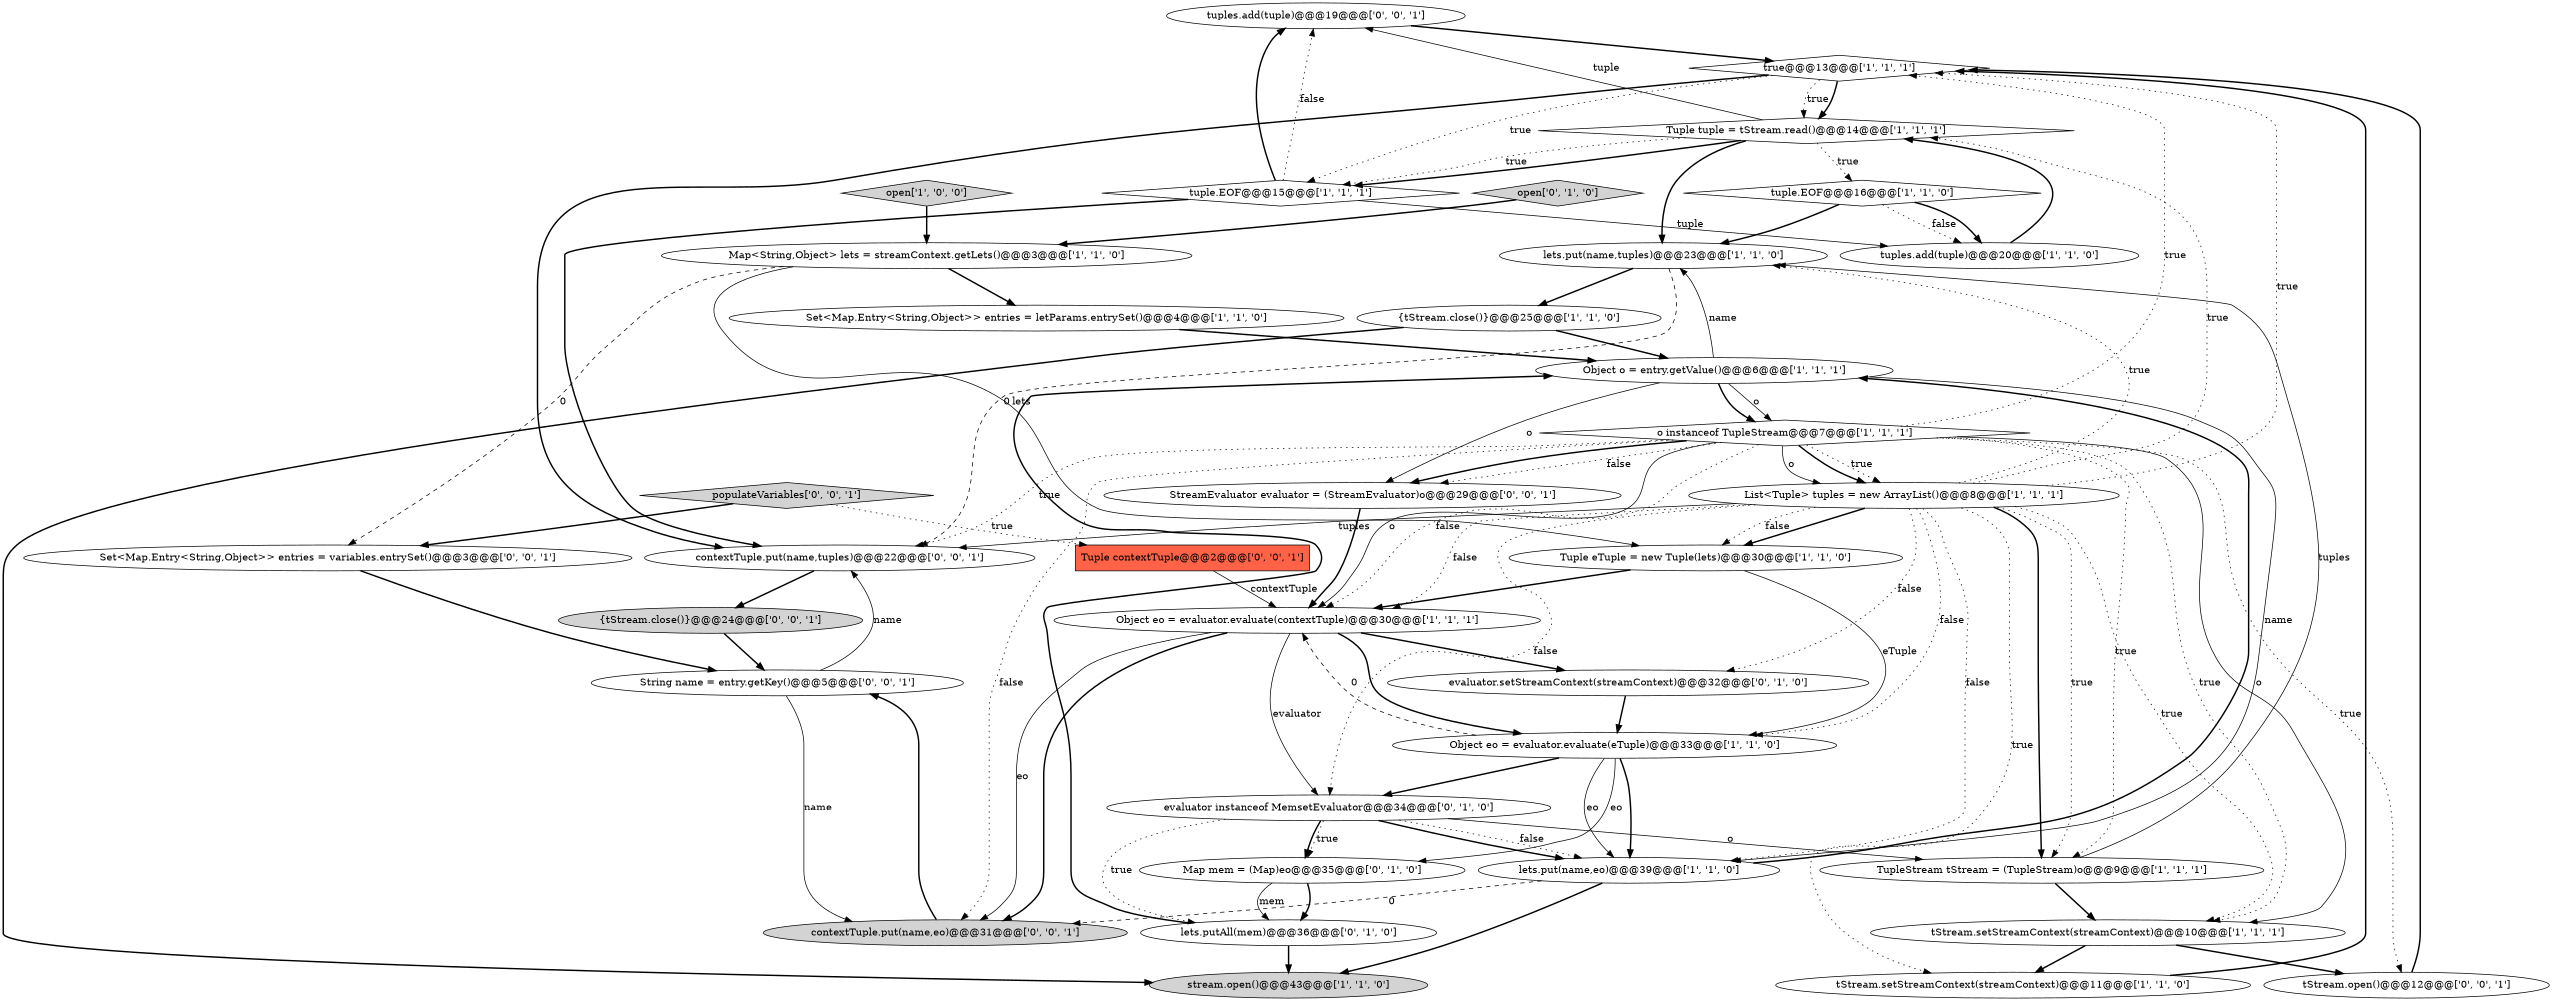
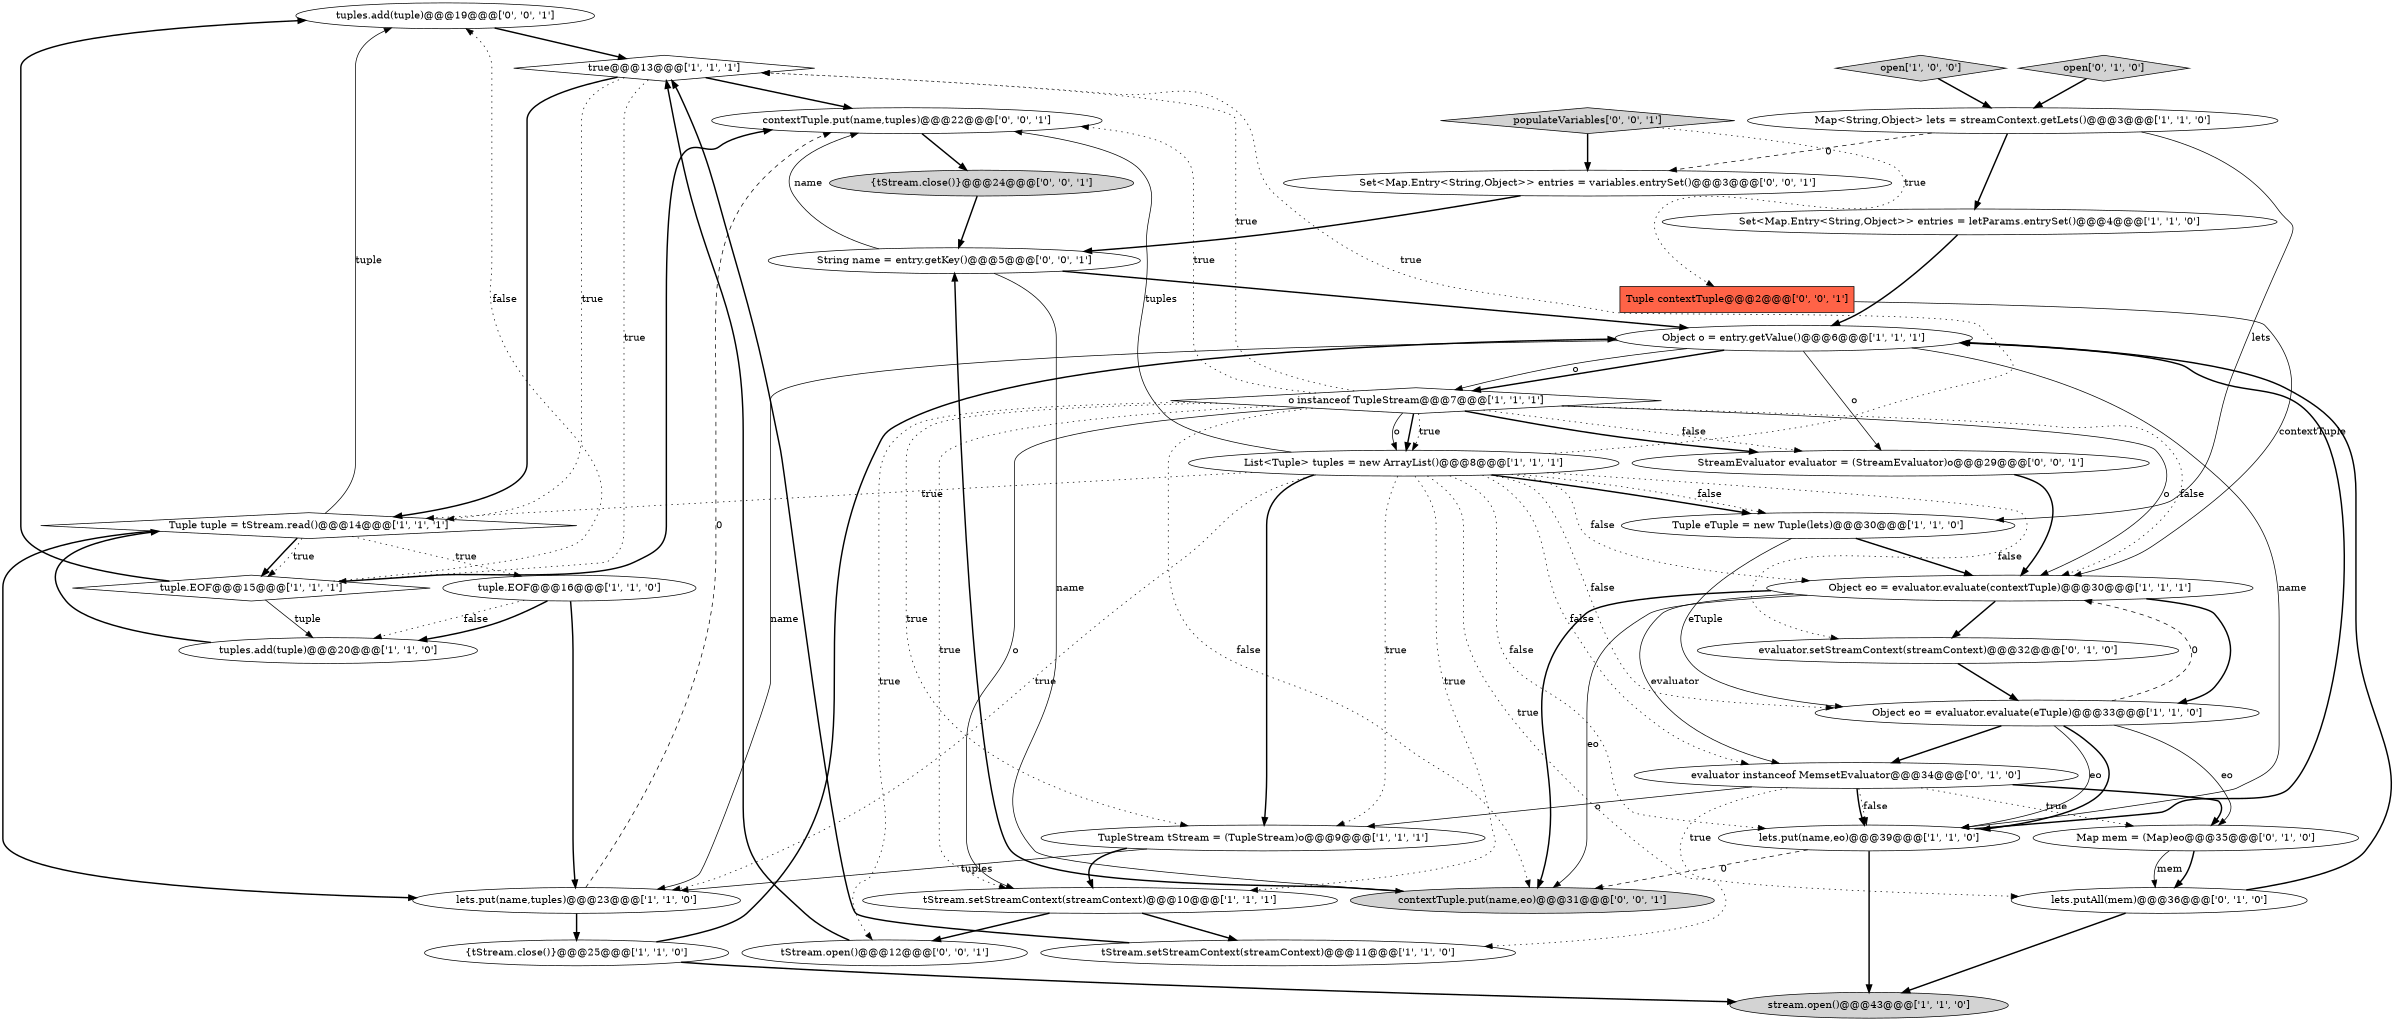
(1862, 193) -> (569, 588)
none -> (1371, 299)
